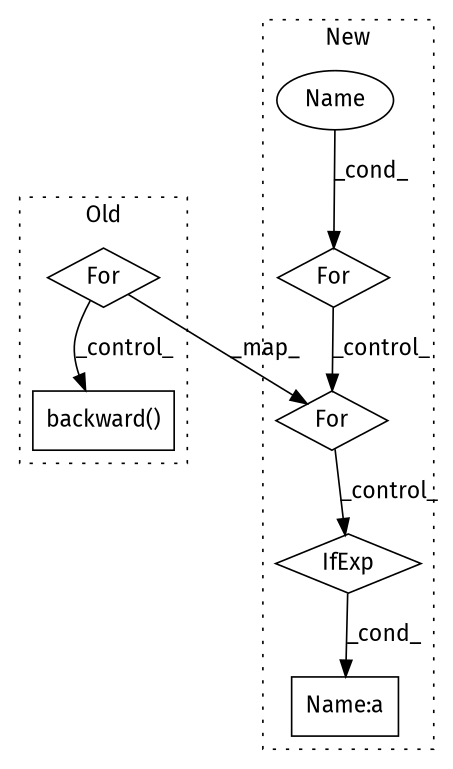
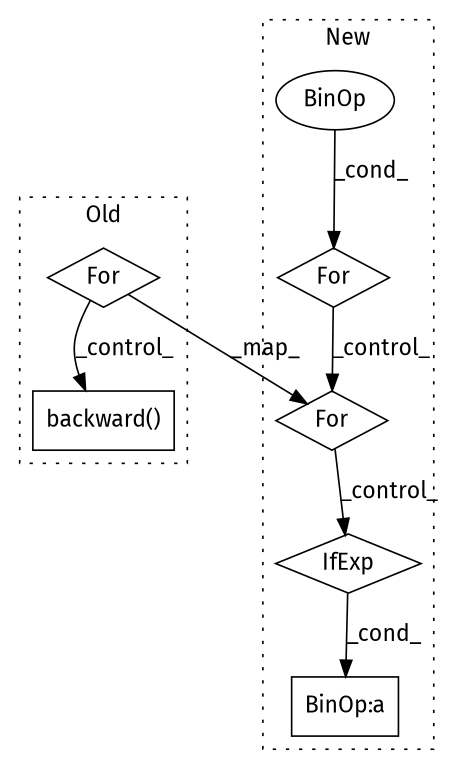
(335, 100) -> (335, 100)
(345, 707) -> (345, 707)
